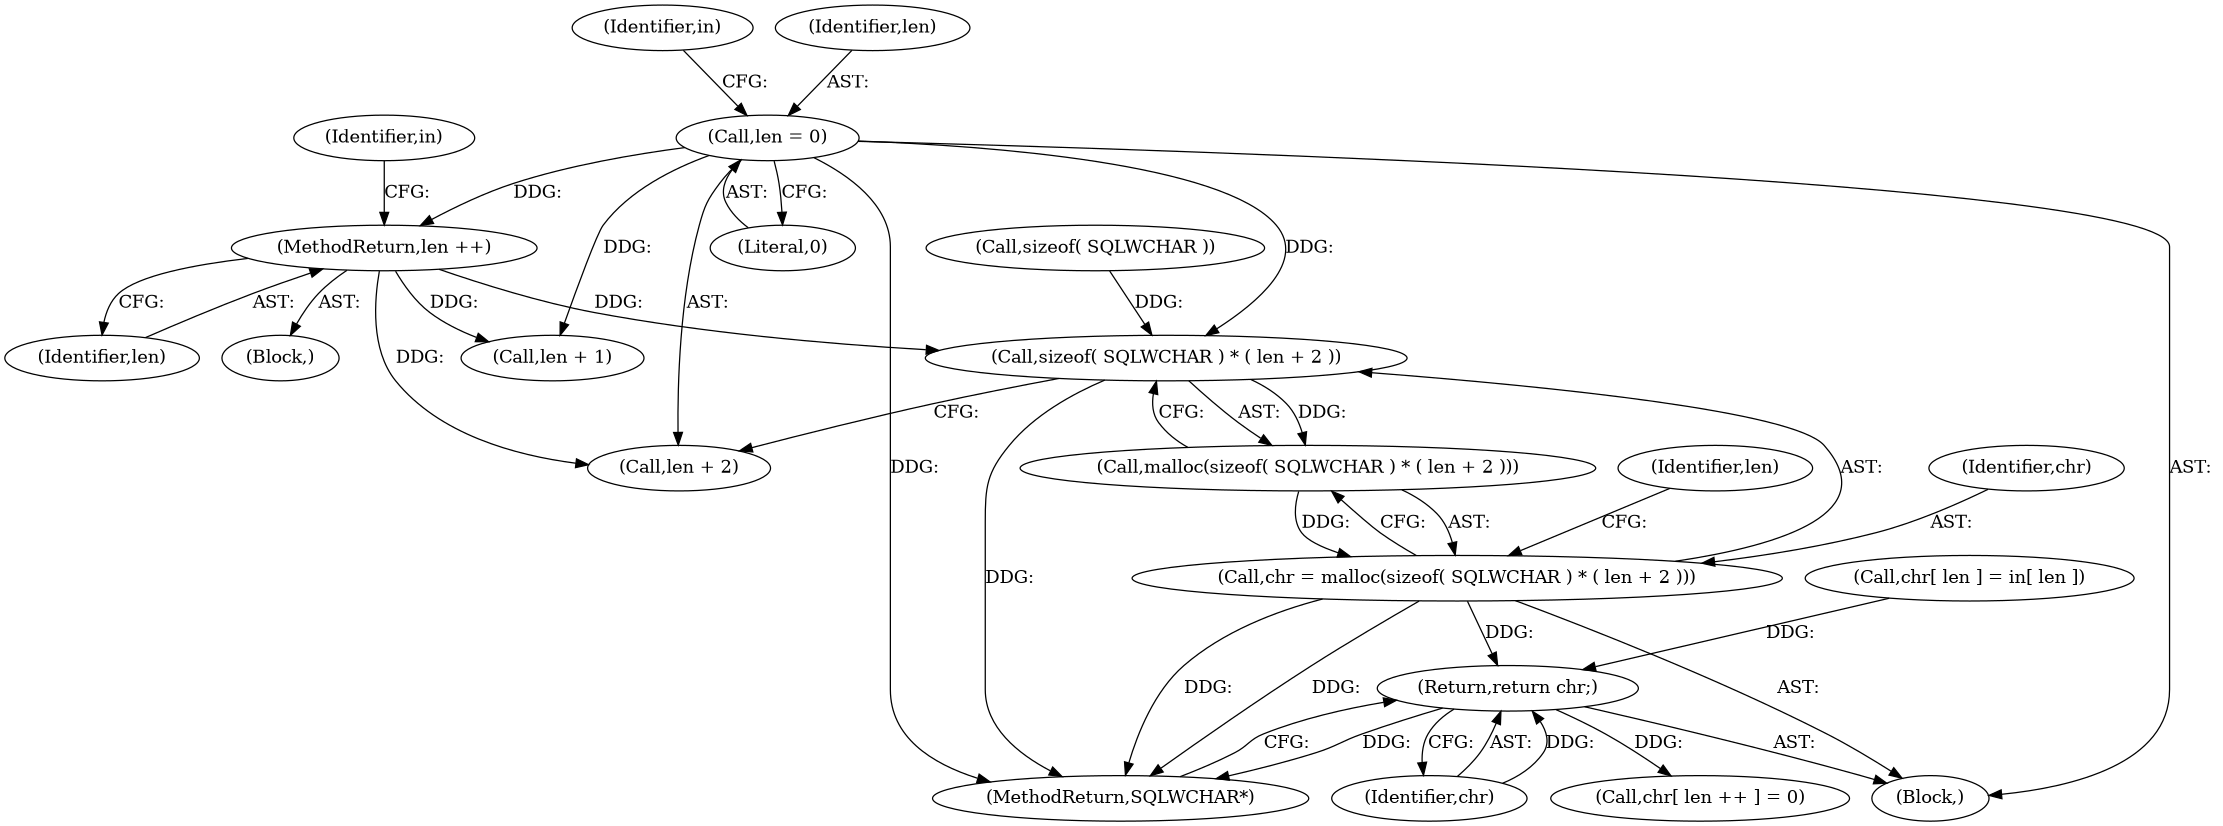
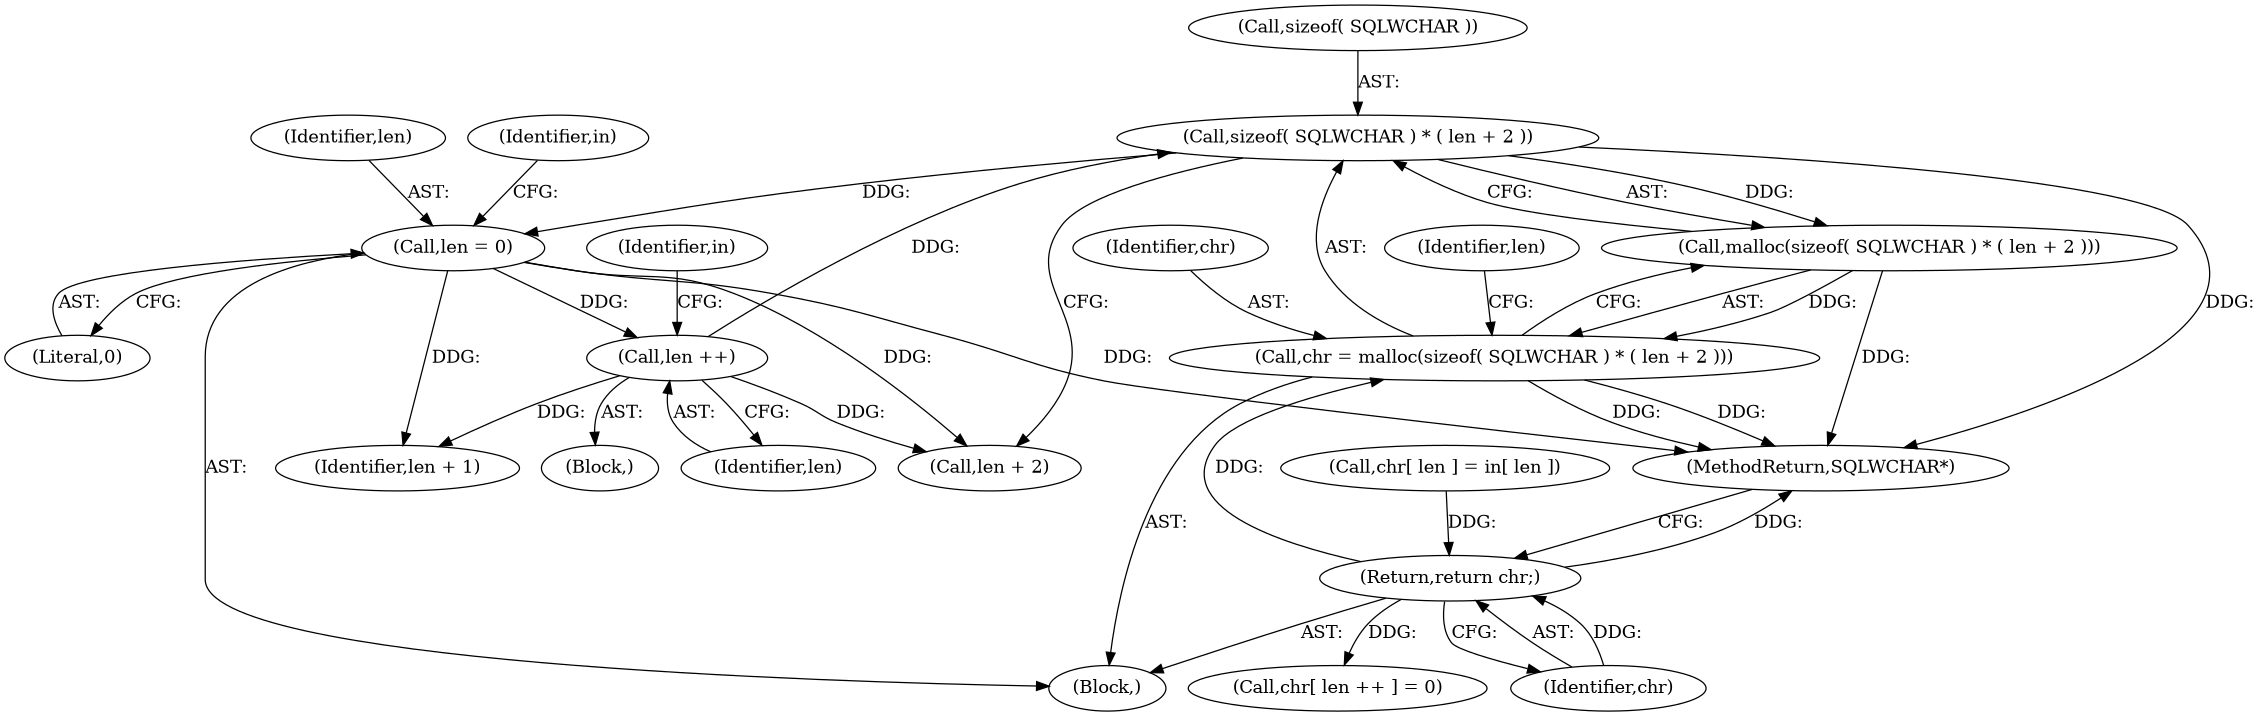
(1140, 170) -> (856, 184)
(384, 248) -> (677, 358)
(711, 303) -> (911, 358)
(1162, 303) -> (1382, 83)
none -> (1857, 352)
(553, 358) -> (398, 468)
(1480, 627) -> (1205, 467)
